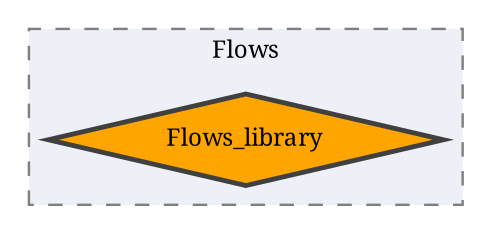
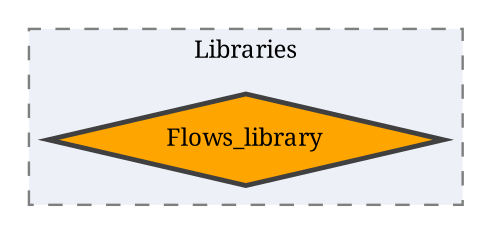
(246, 52) -> (246, 52)
